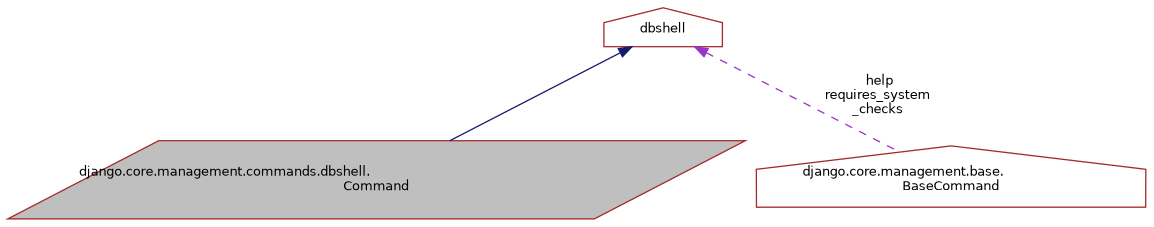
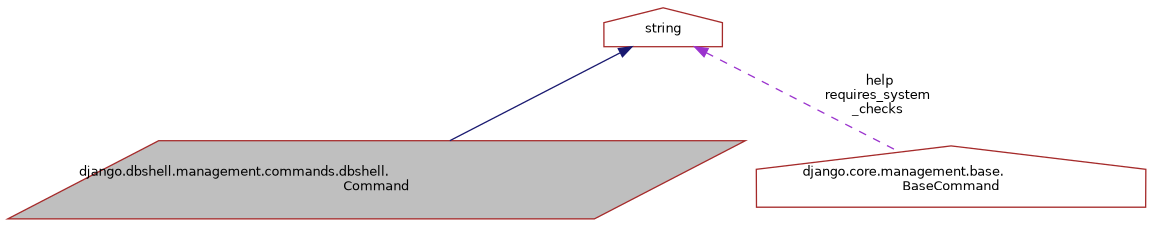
(663, 29) -> (663, 29)
(377, 180) -> (377, 180)
